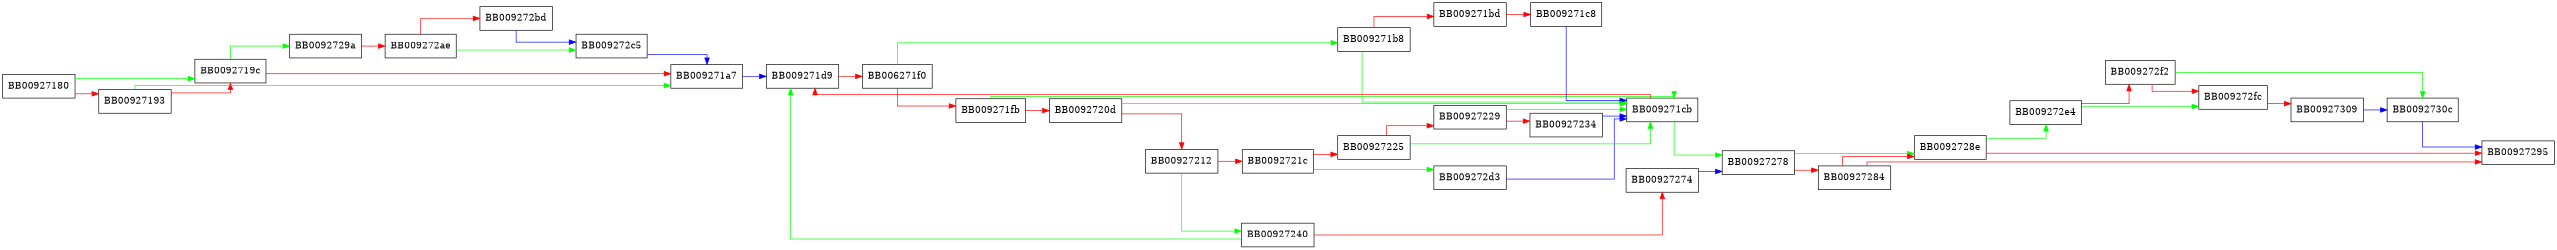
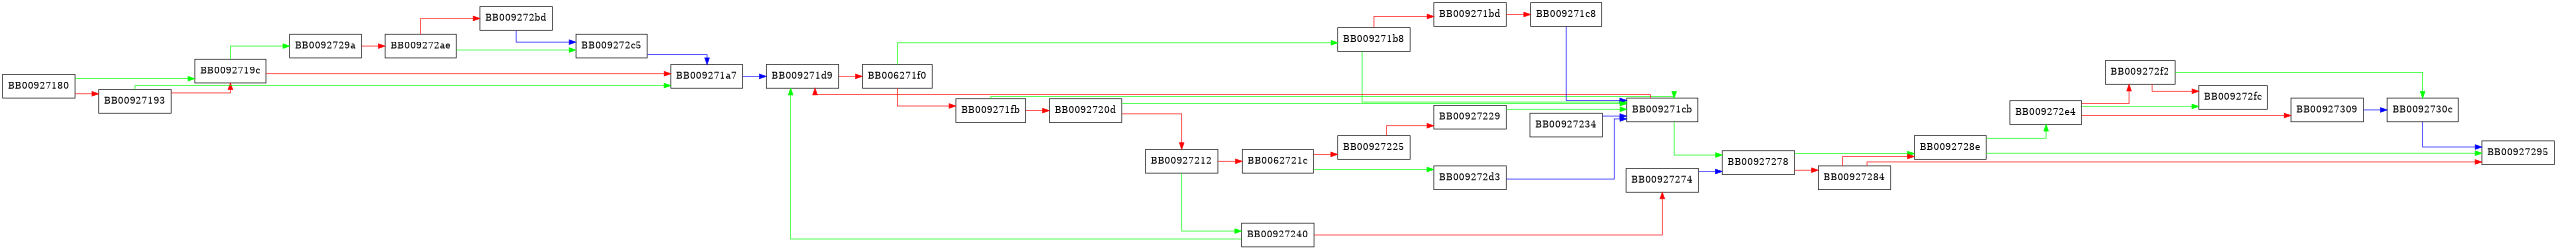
(2276, 104) -> (2183, 116)
(1515, 121) -> none
(1538, 144) -> none
(2231, 153) -> (2231, 153)
(1278, 161) -> (1278, 161)
